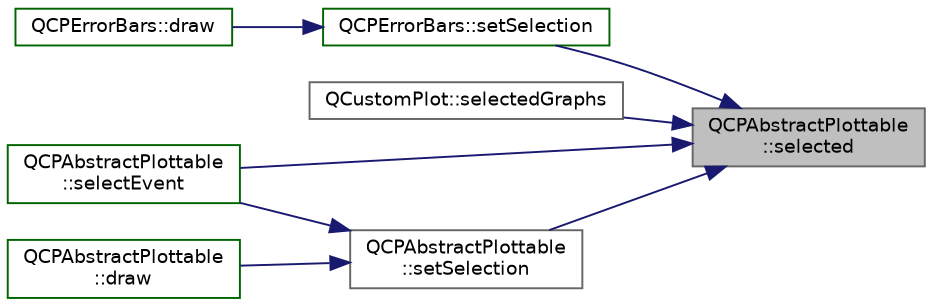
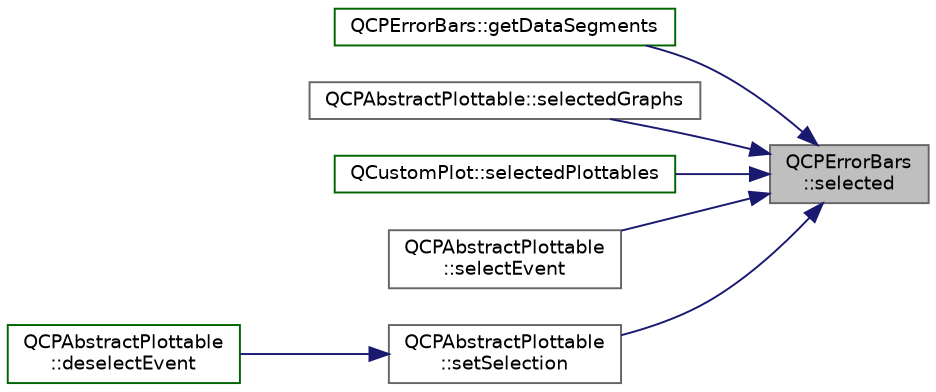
(124, 27) -> none
(466, 27) -> (505, 27)
(466, 101) -> (505, 101)
(809, 137) -> (849, 174)
(124, 174) -> (505, 259)
none -> (505, 174)
(285, 214) -> none
(124, 269) -> (124, 354)
